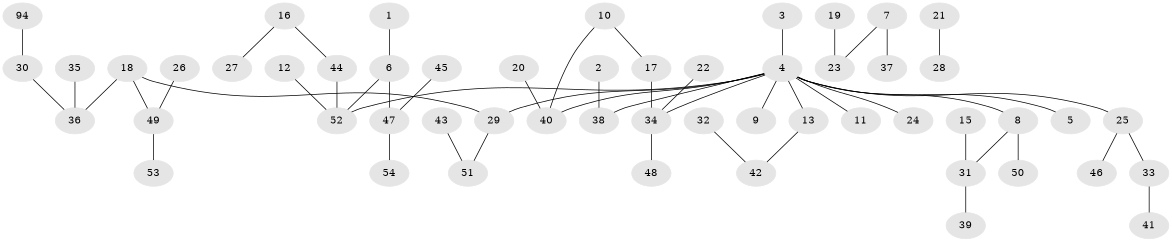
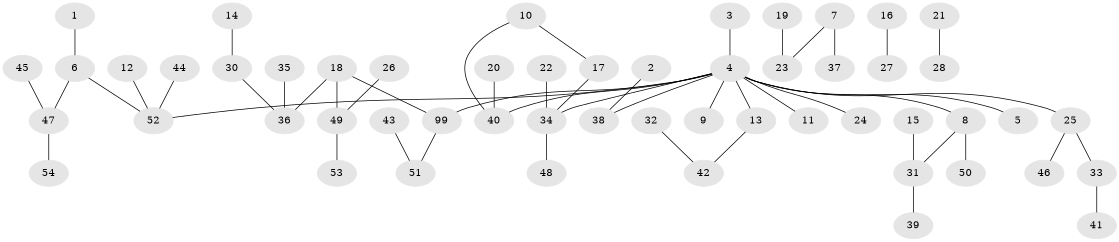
(23, 16) -> (232, 16)
(311, 42) -> none
(494, 121) -> (442, 121)
